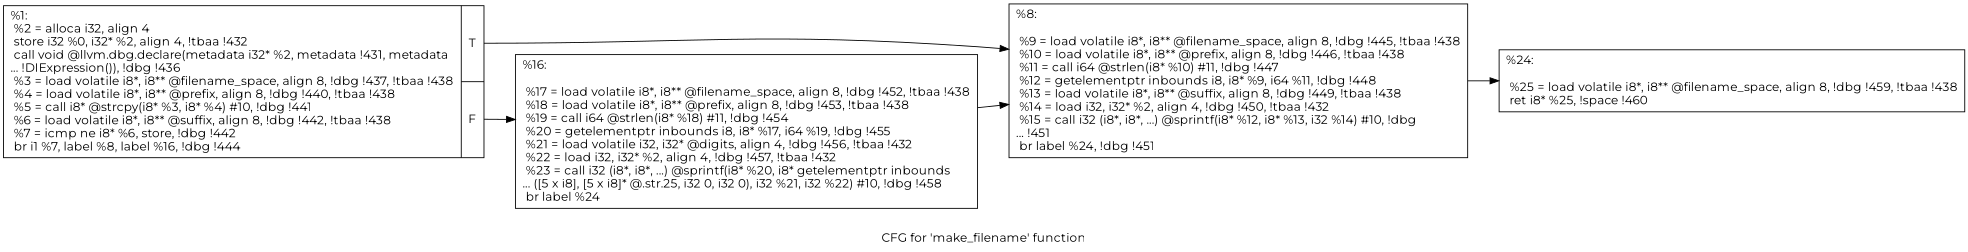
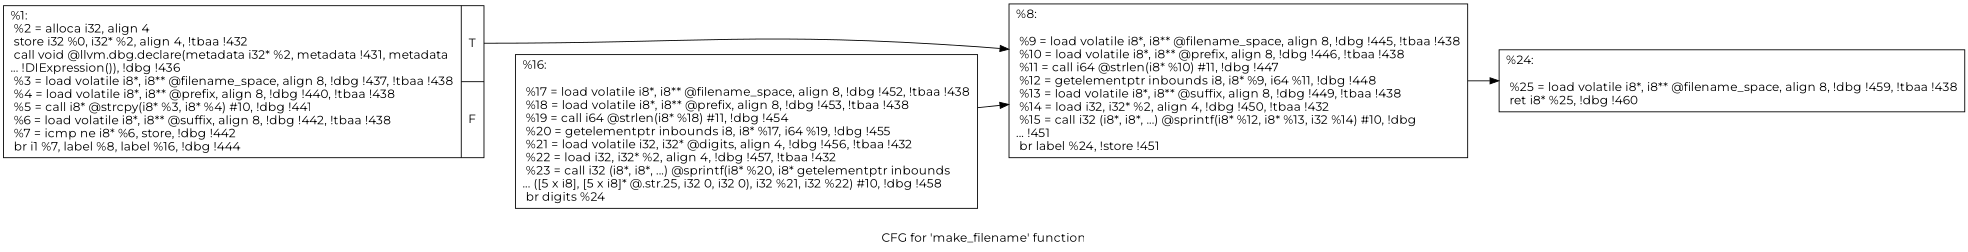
(1577, 100) -> (1572, 100)
(495, 119) -> none
(1086, 146) -> (1088, 146)
(561, 197) -> (564, 197)
